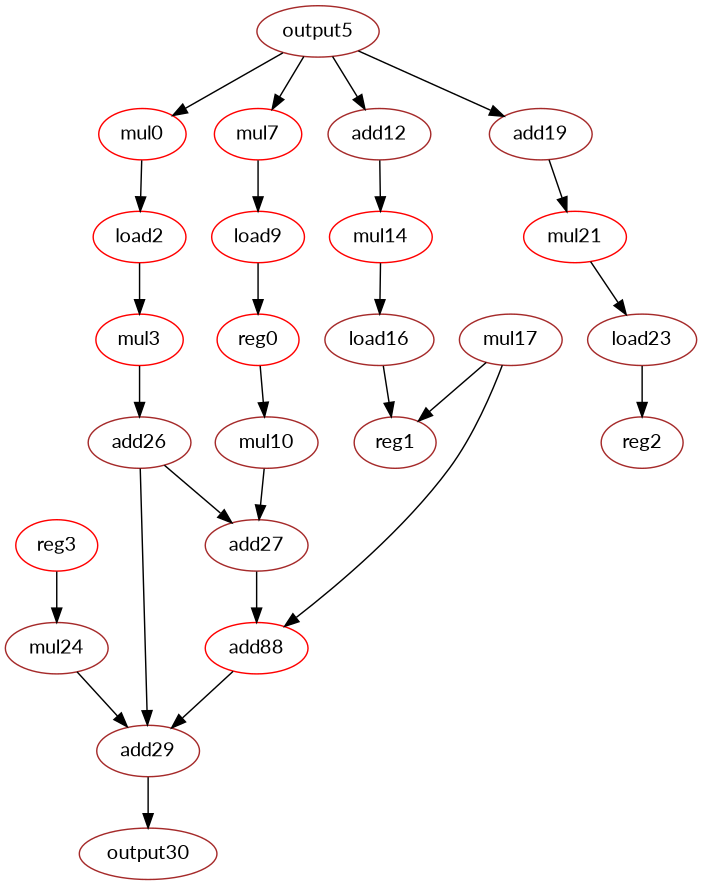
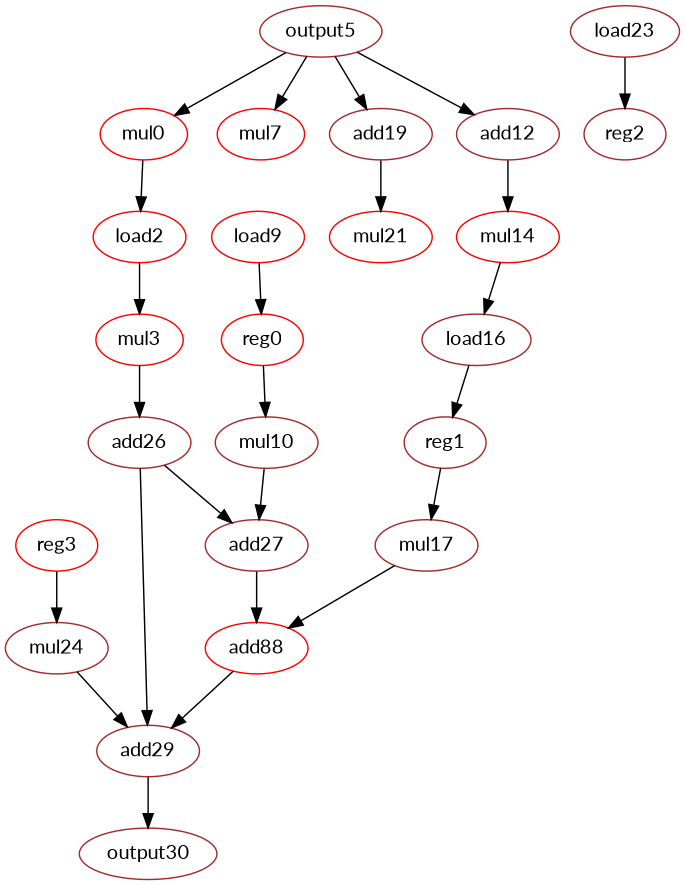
(258, 179) -> none
(604, 282) -> none
(458, 387) -> (437, 487)
